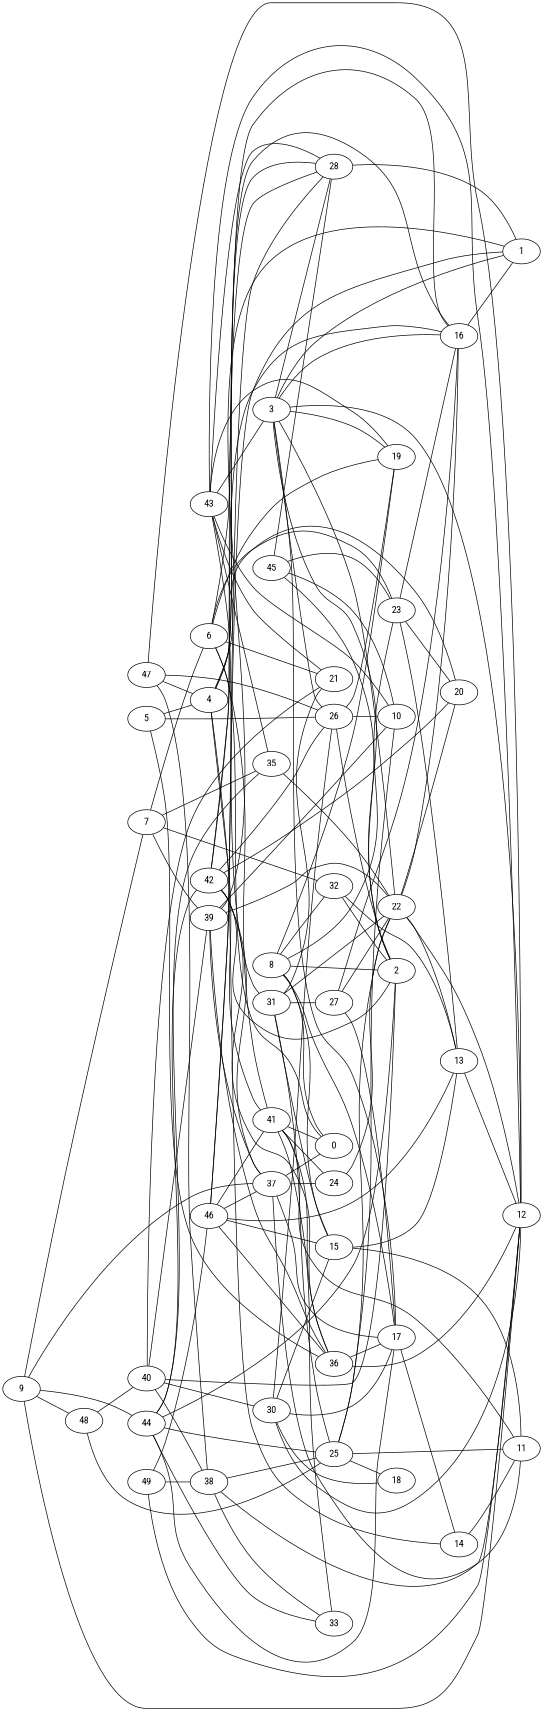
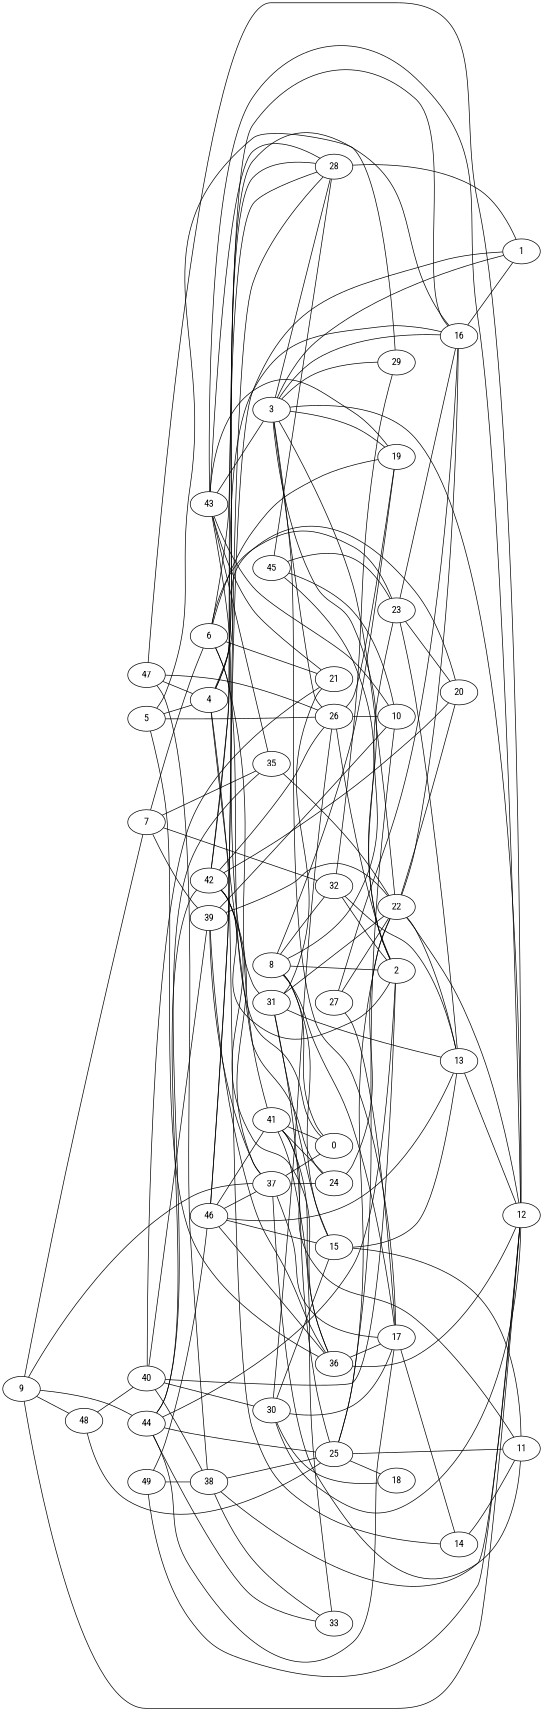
(239, 326) -> none
none -> (397, 362)
(231, 913) -> (266, 1068)
(303, 1003) -> (348, 1032)
